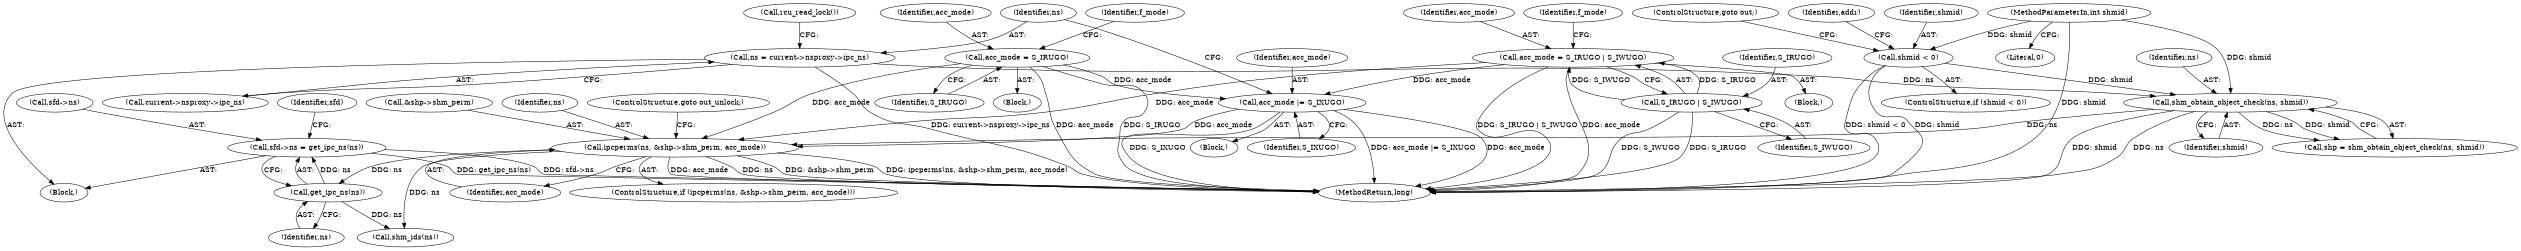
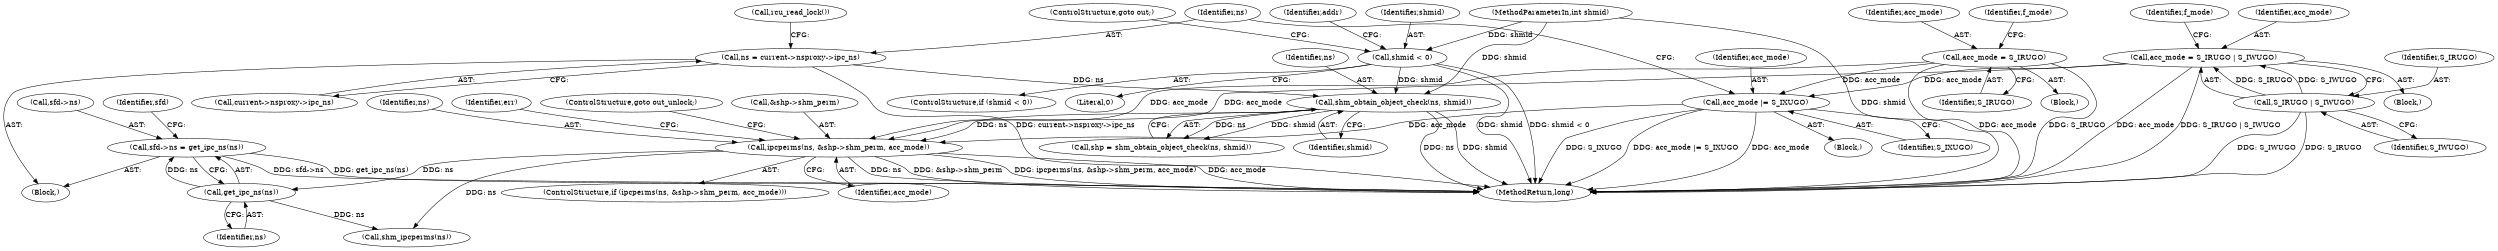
(2041, 32) -> (1246, 79)
none -> (492, 103)
(406, 238) -> (407, 238)
